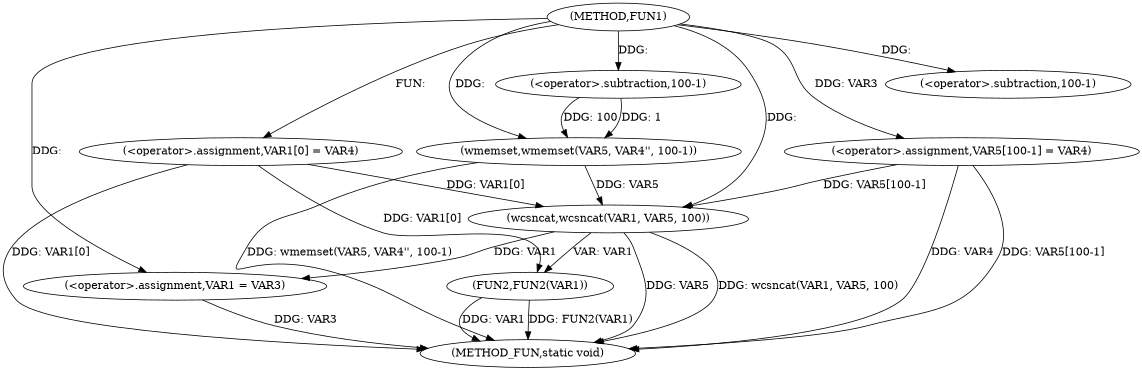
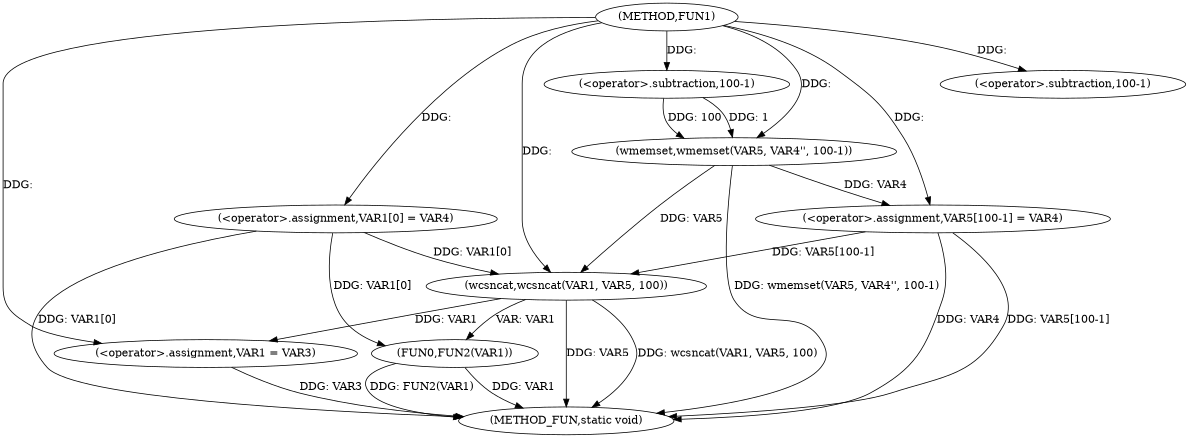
(412, 84) -> (438, 118)
(847, 84) -> (911, 118)
none -> (825, 185)
(530, 286) -> (455, 354)
